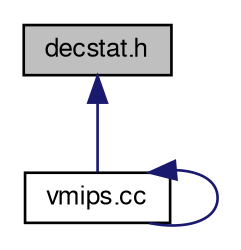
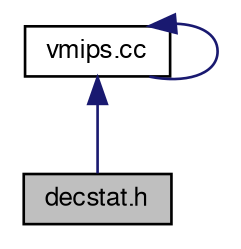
(98, 138) -> (98, 139)
